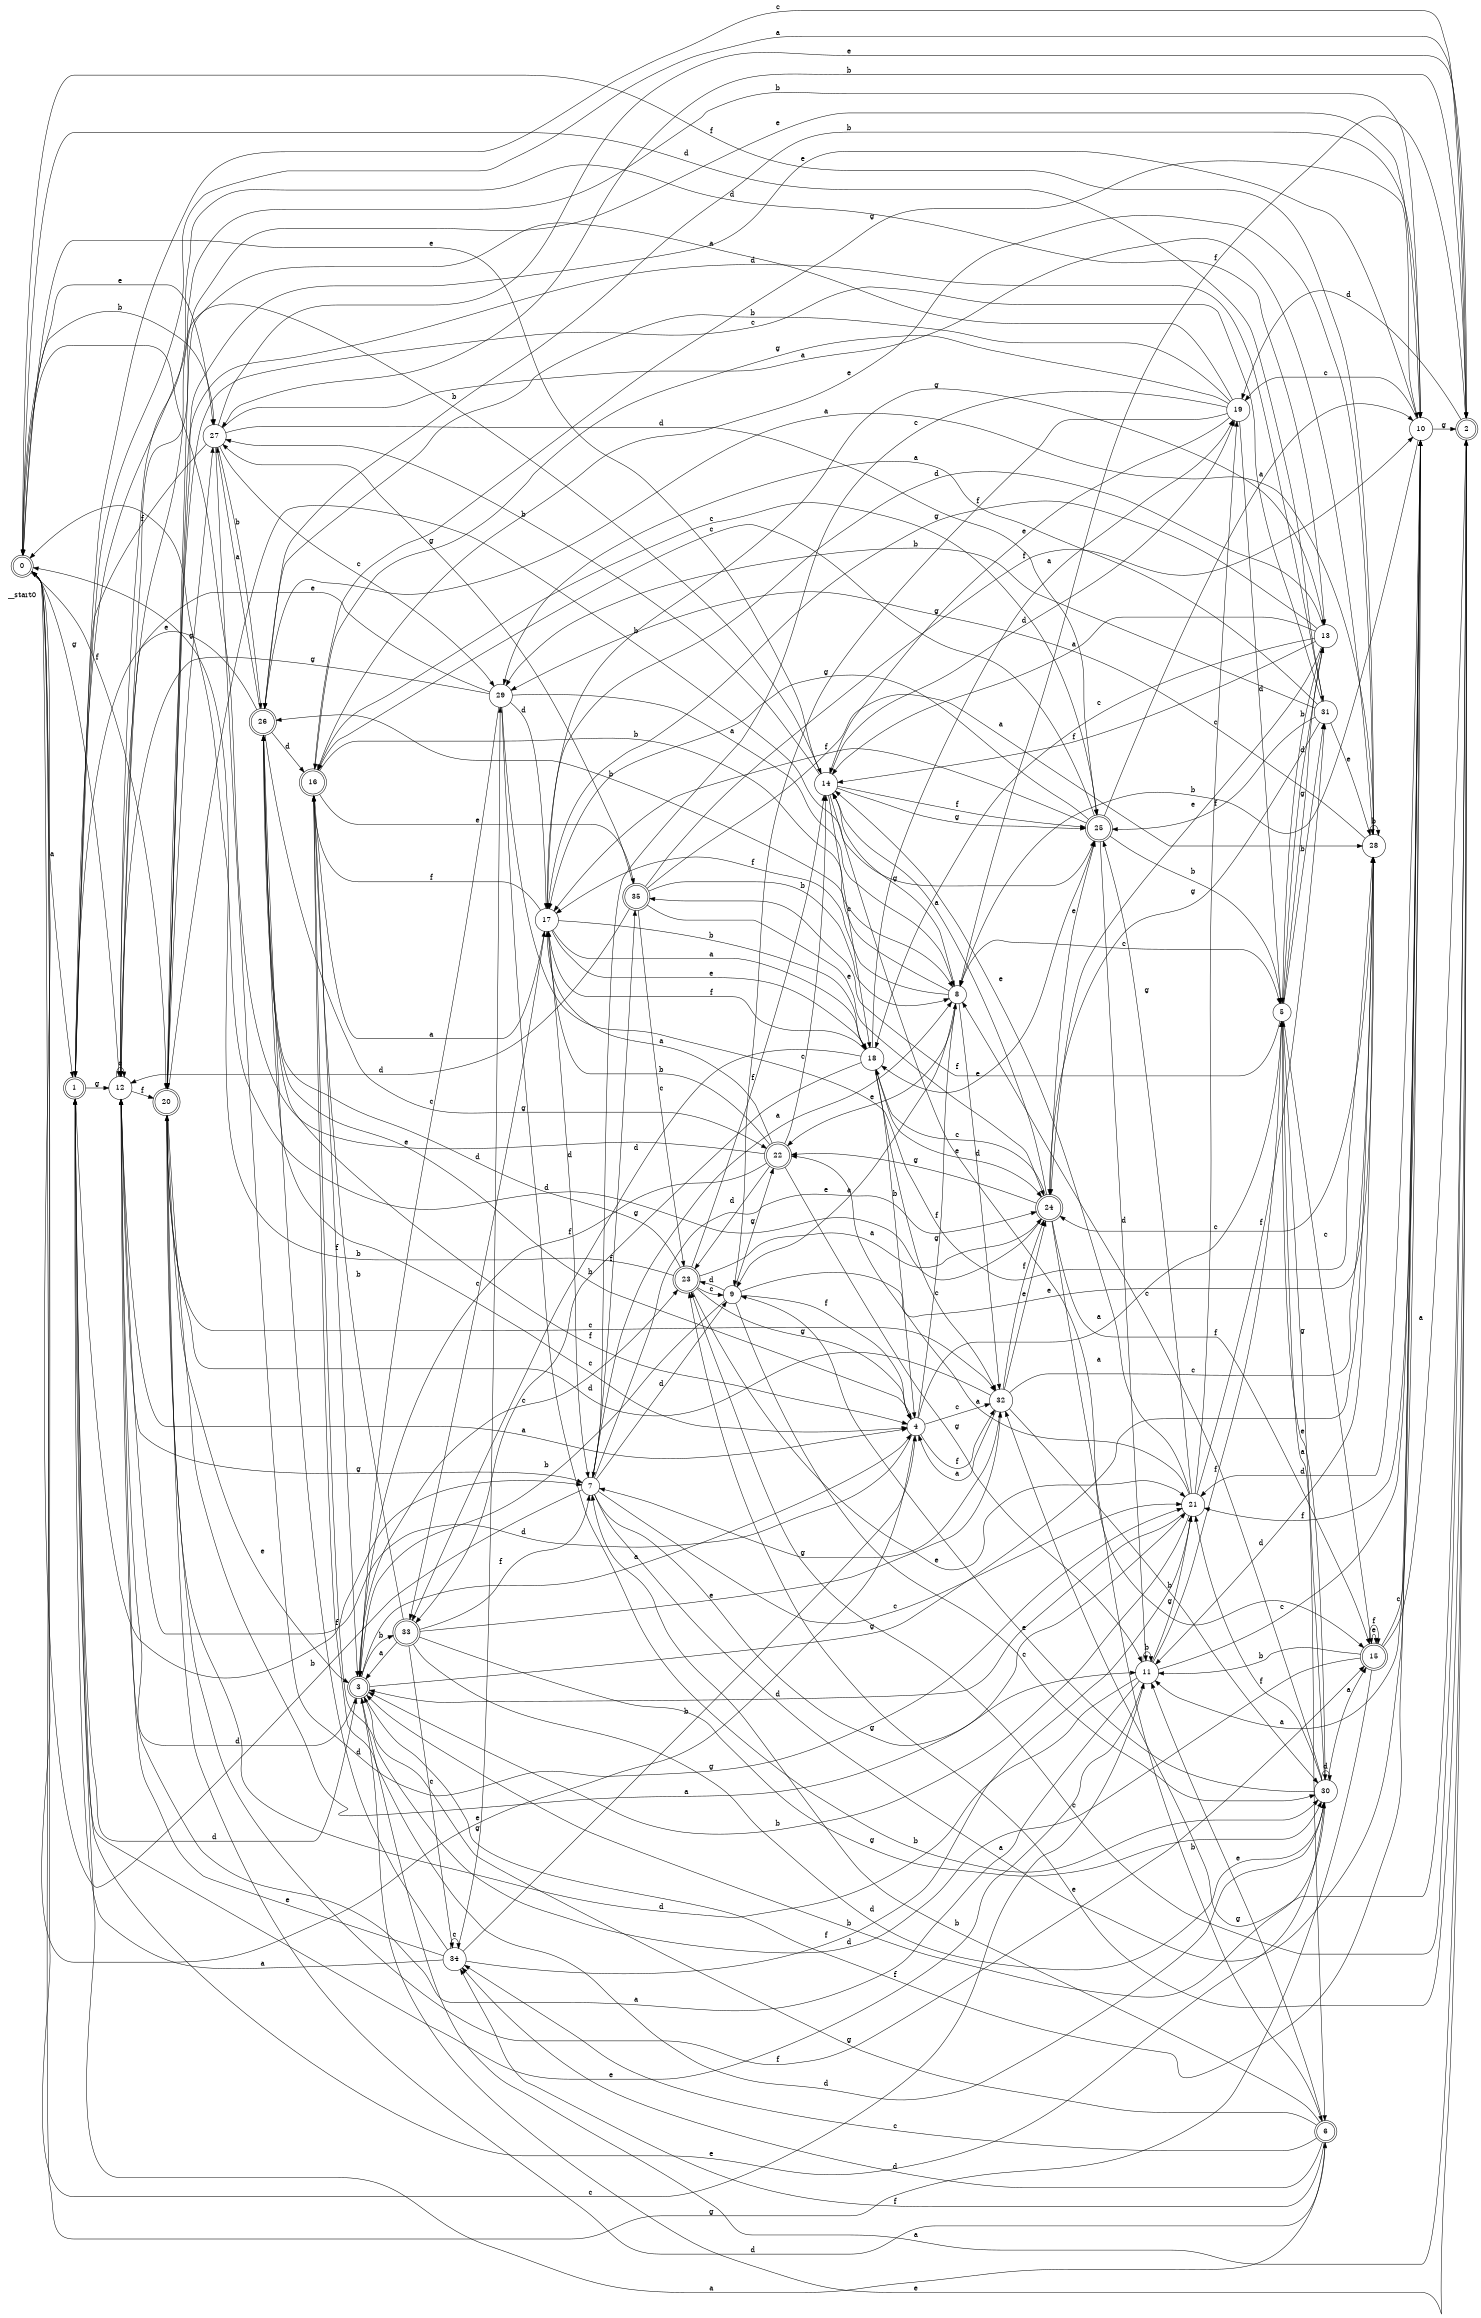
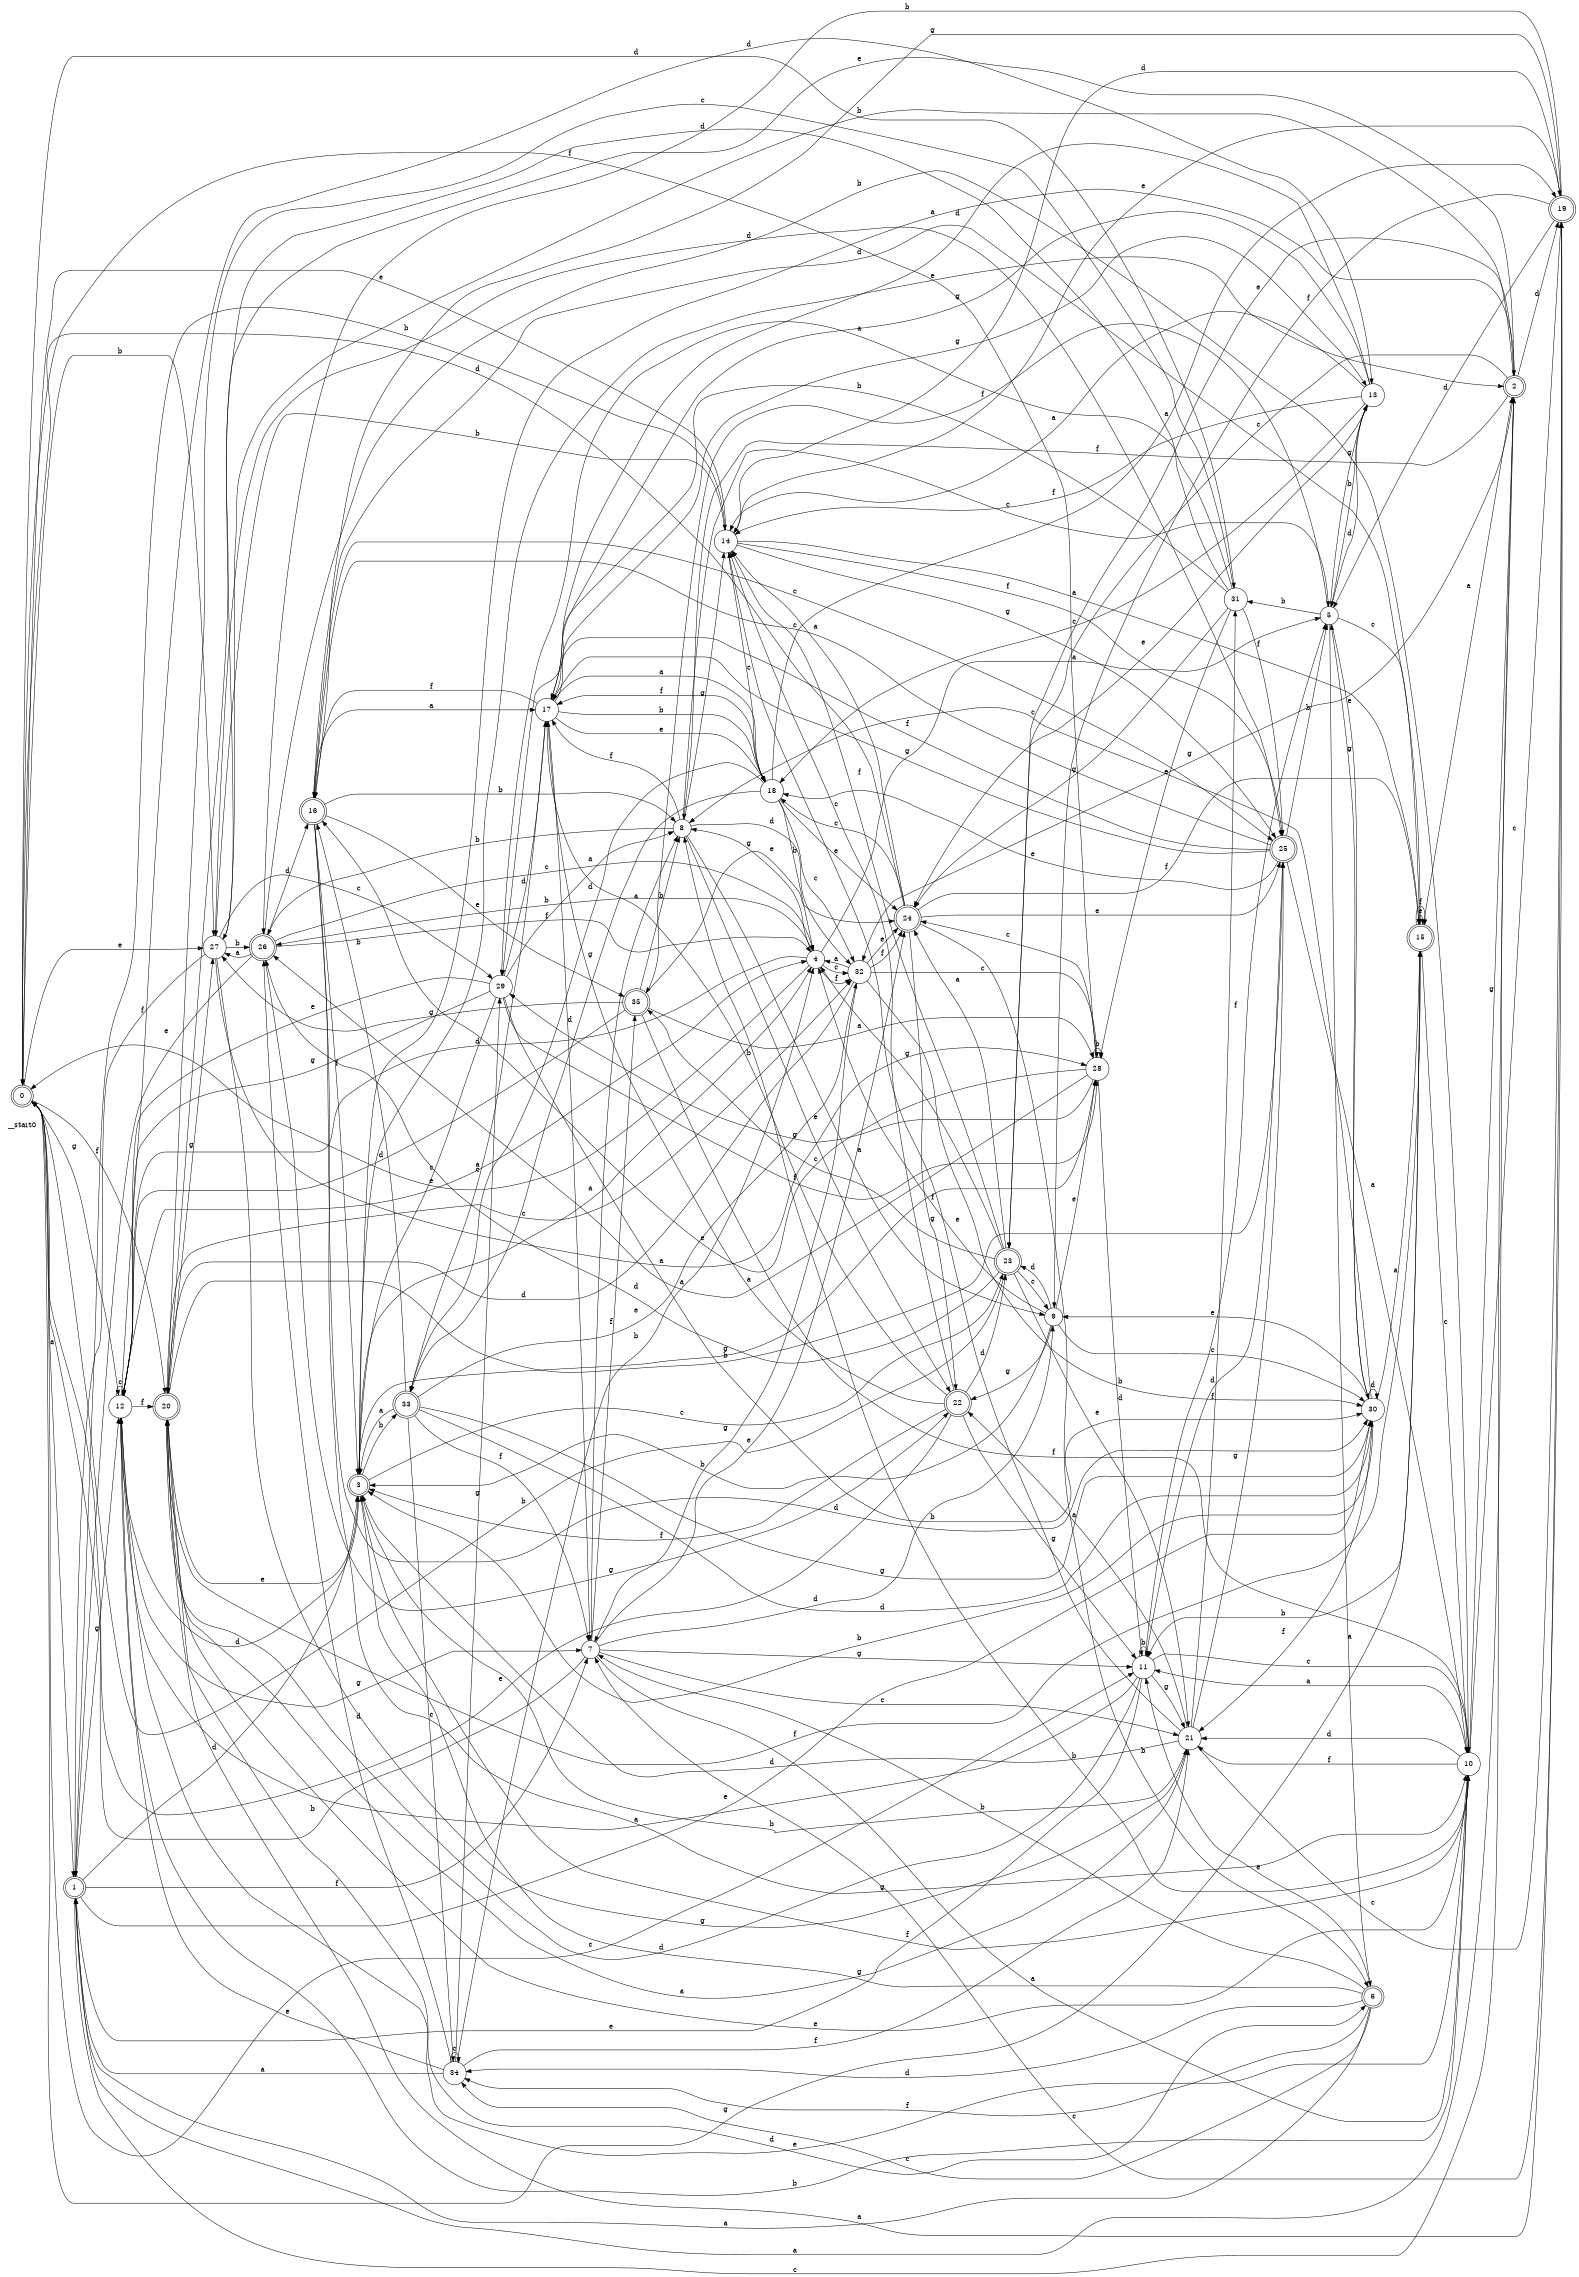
(1238, 410) -> (1562, 209)
(658, 1086) -> (796, 1156)
